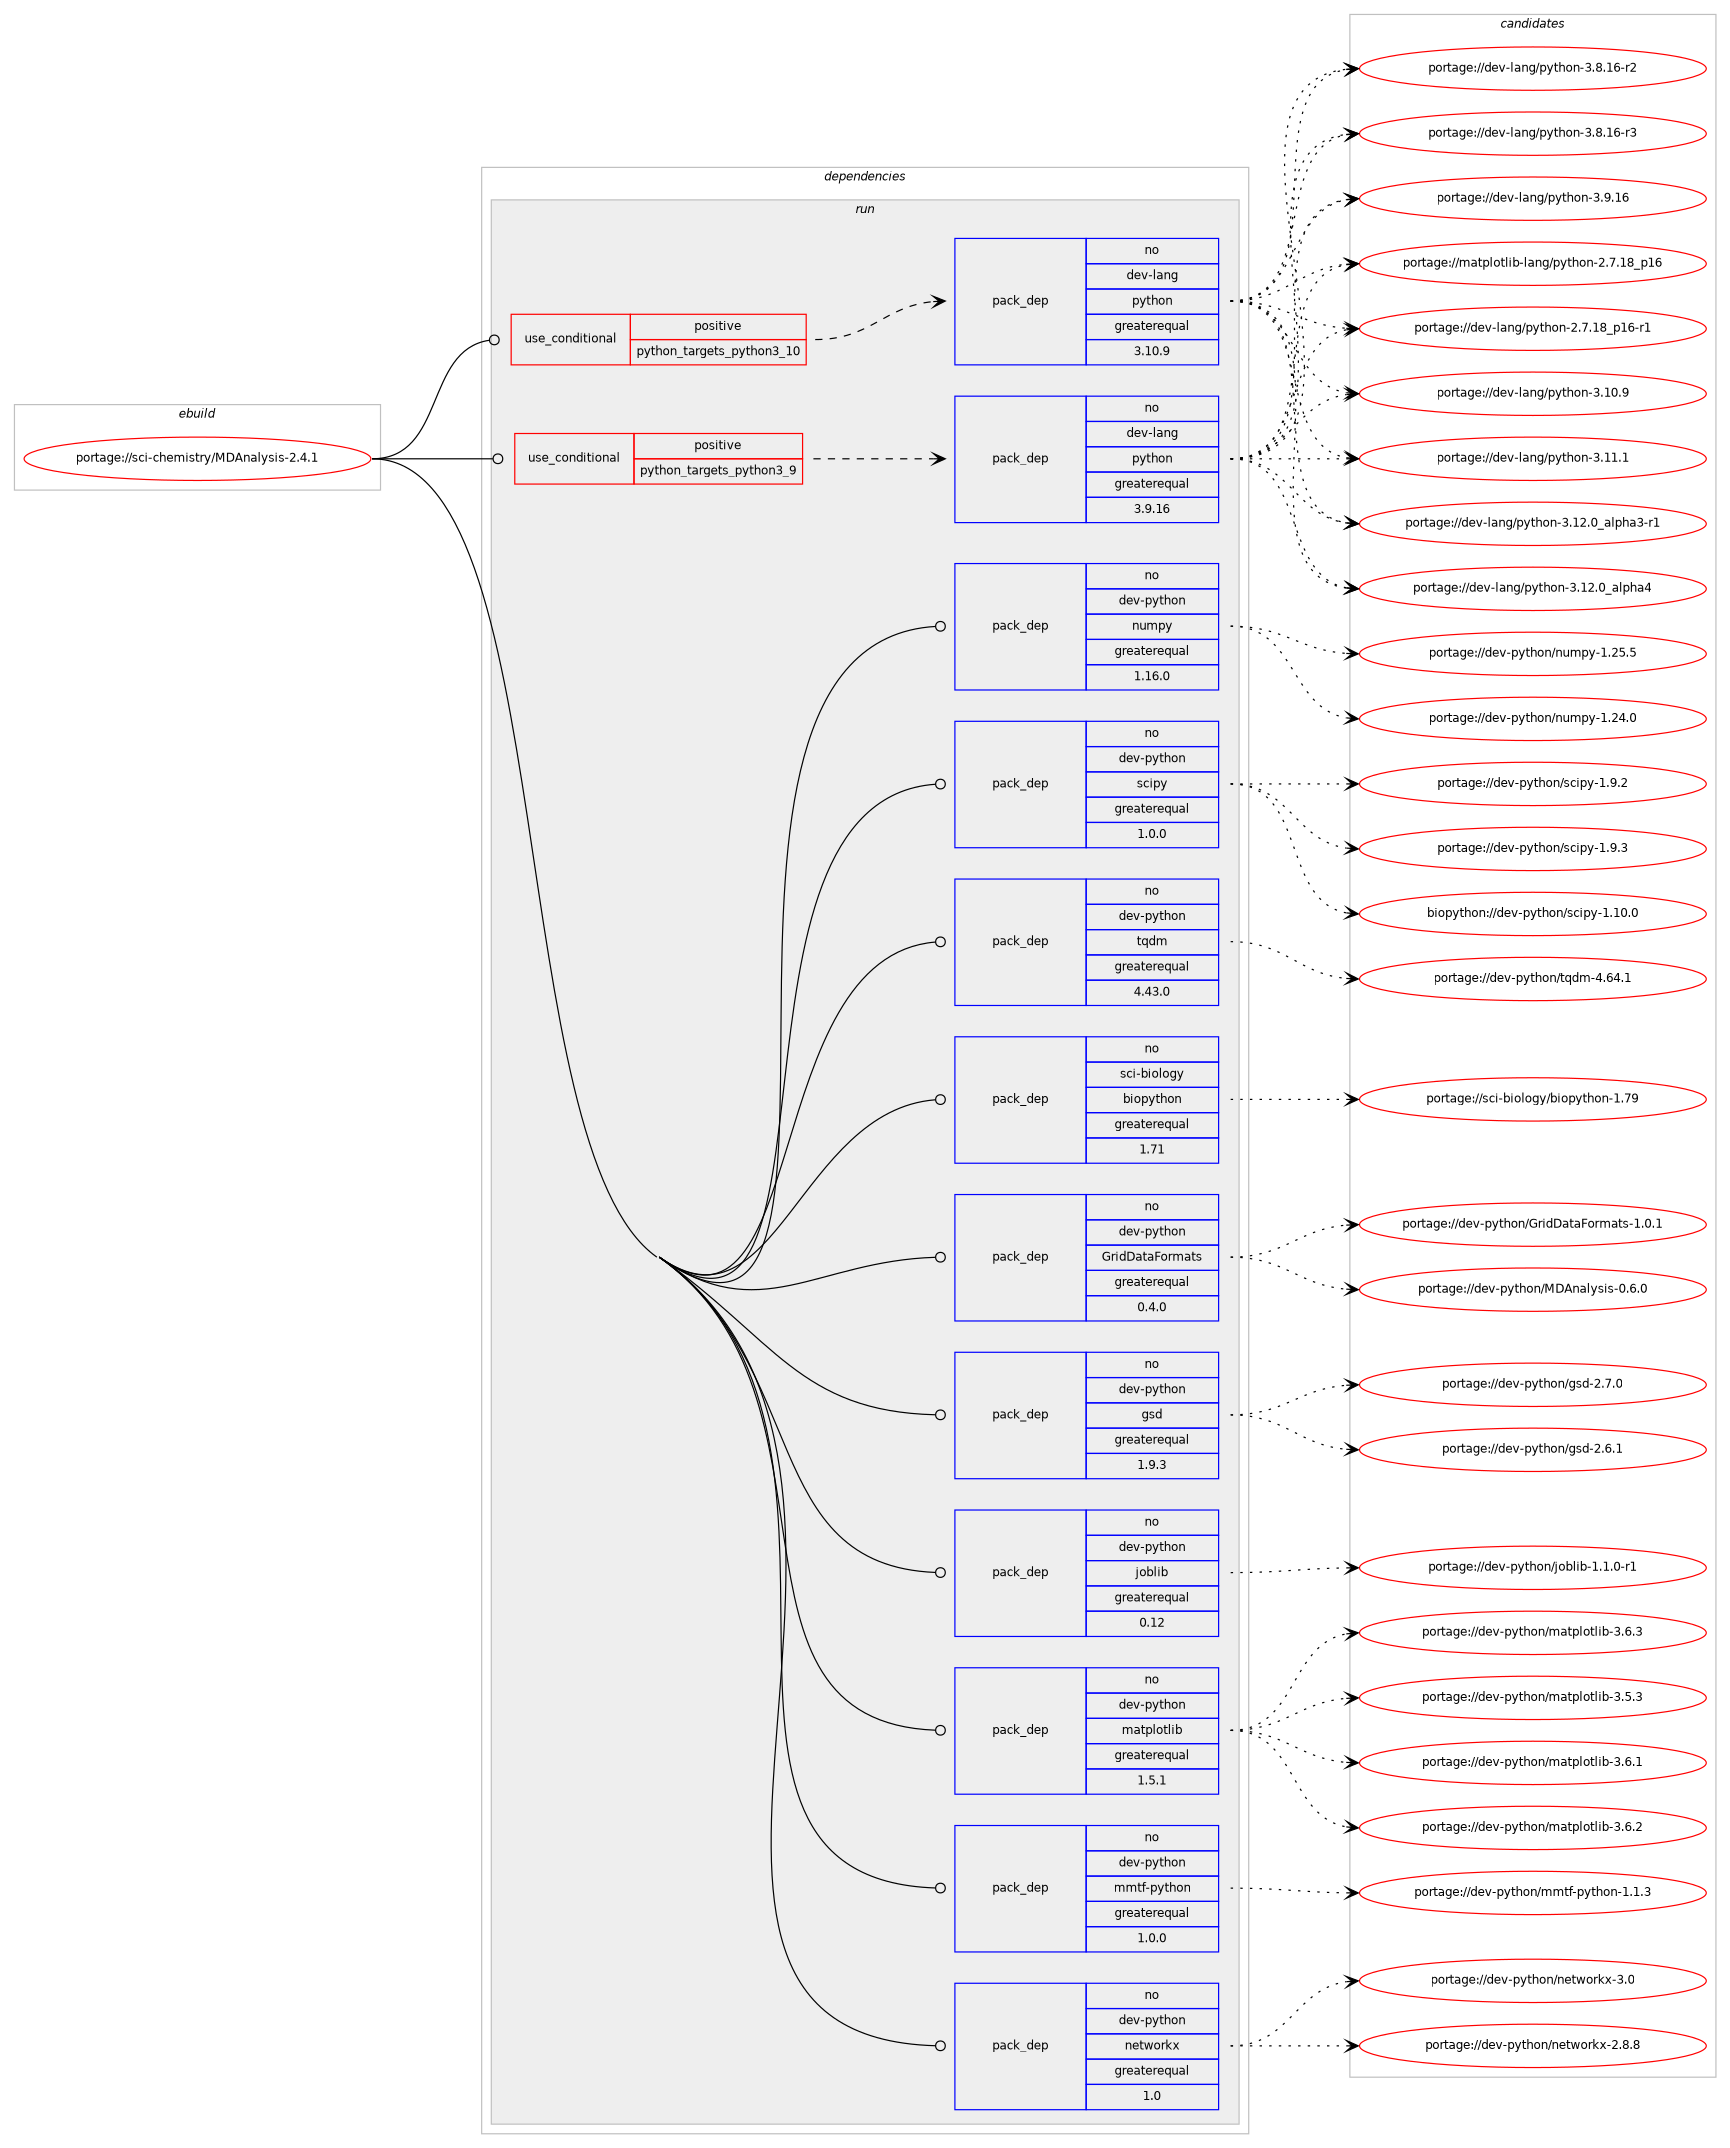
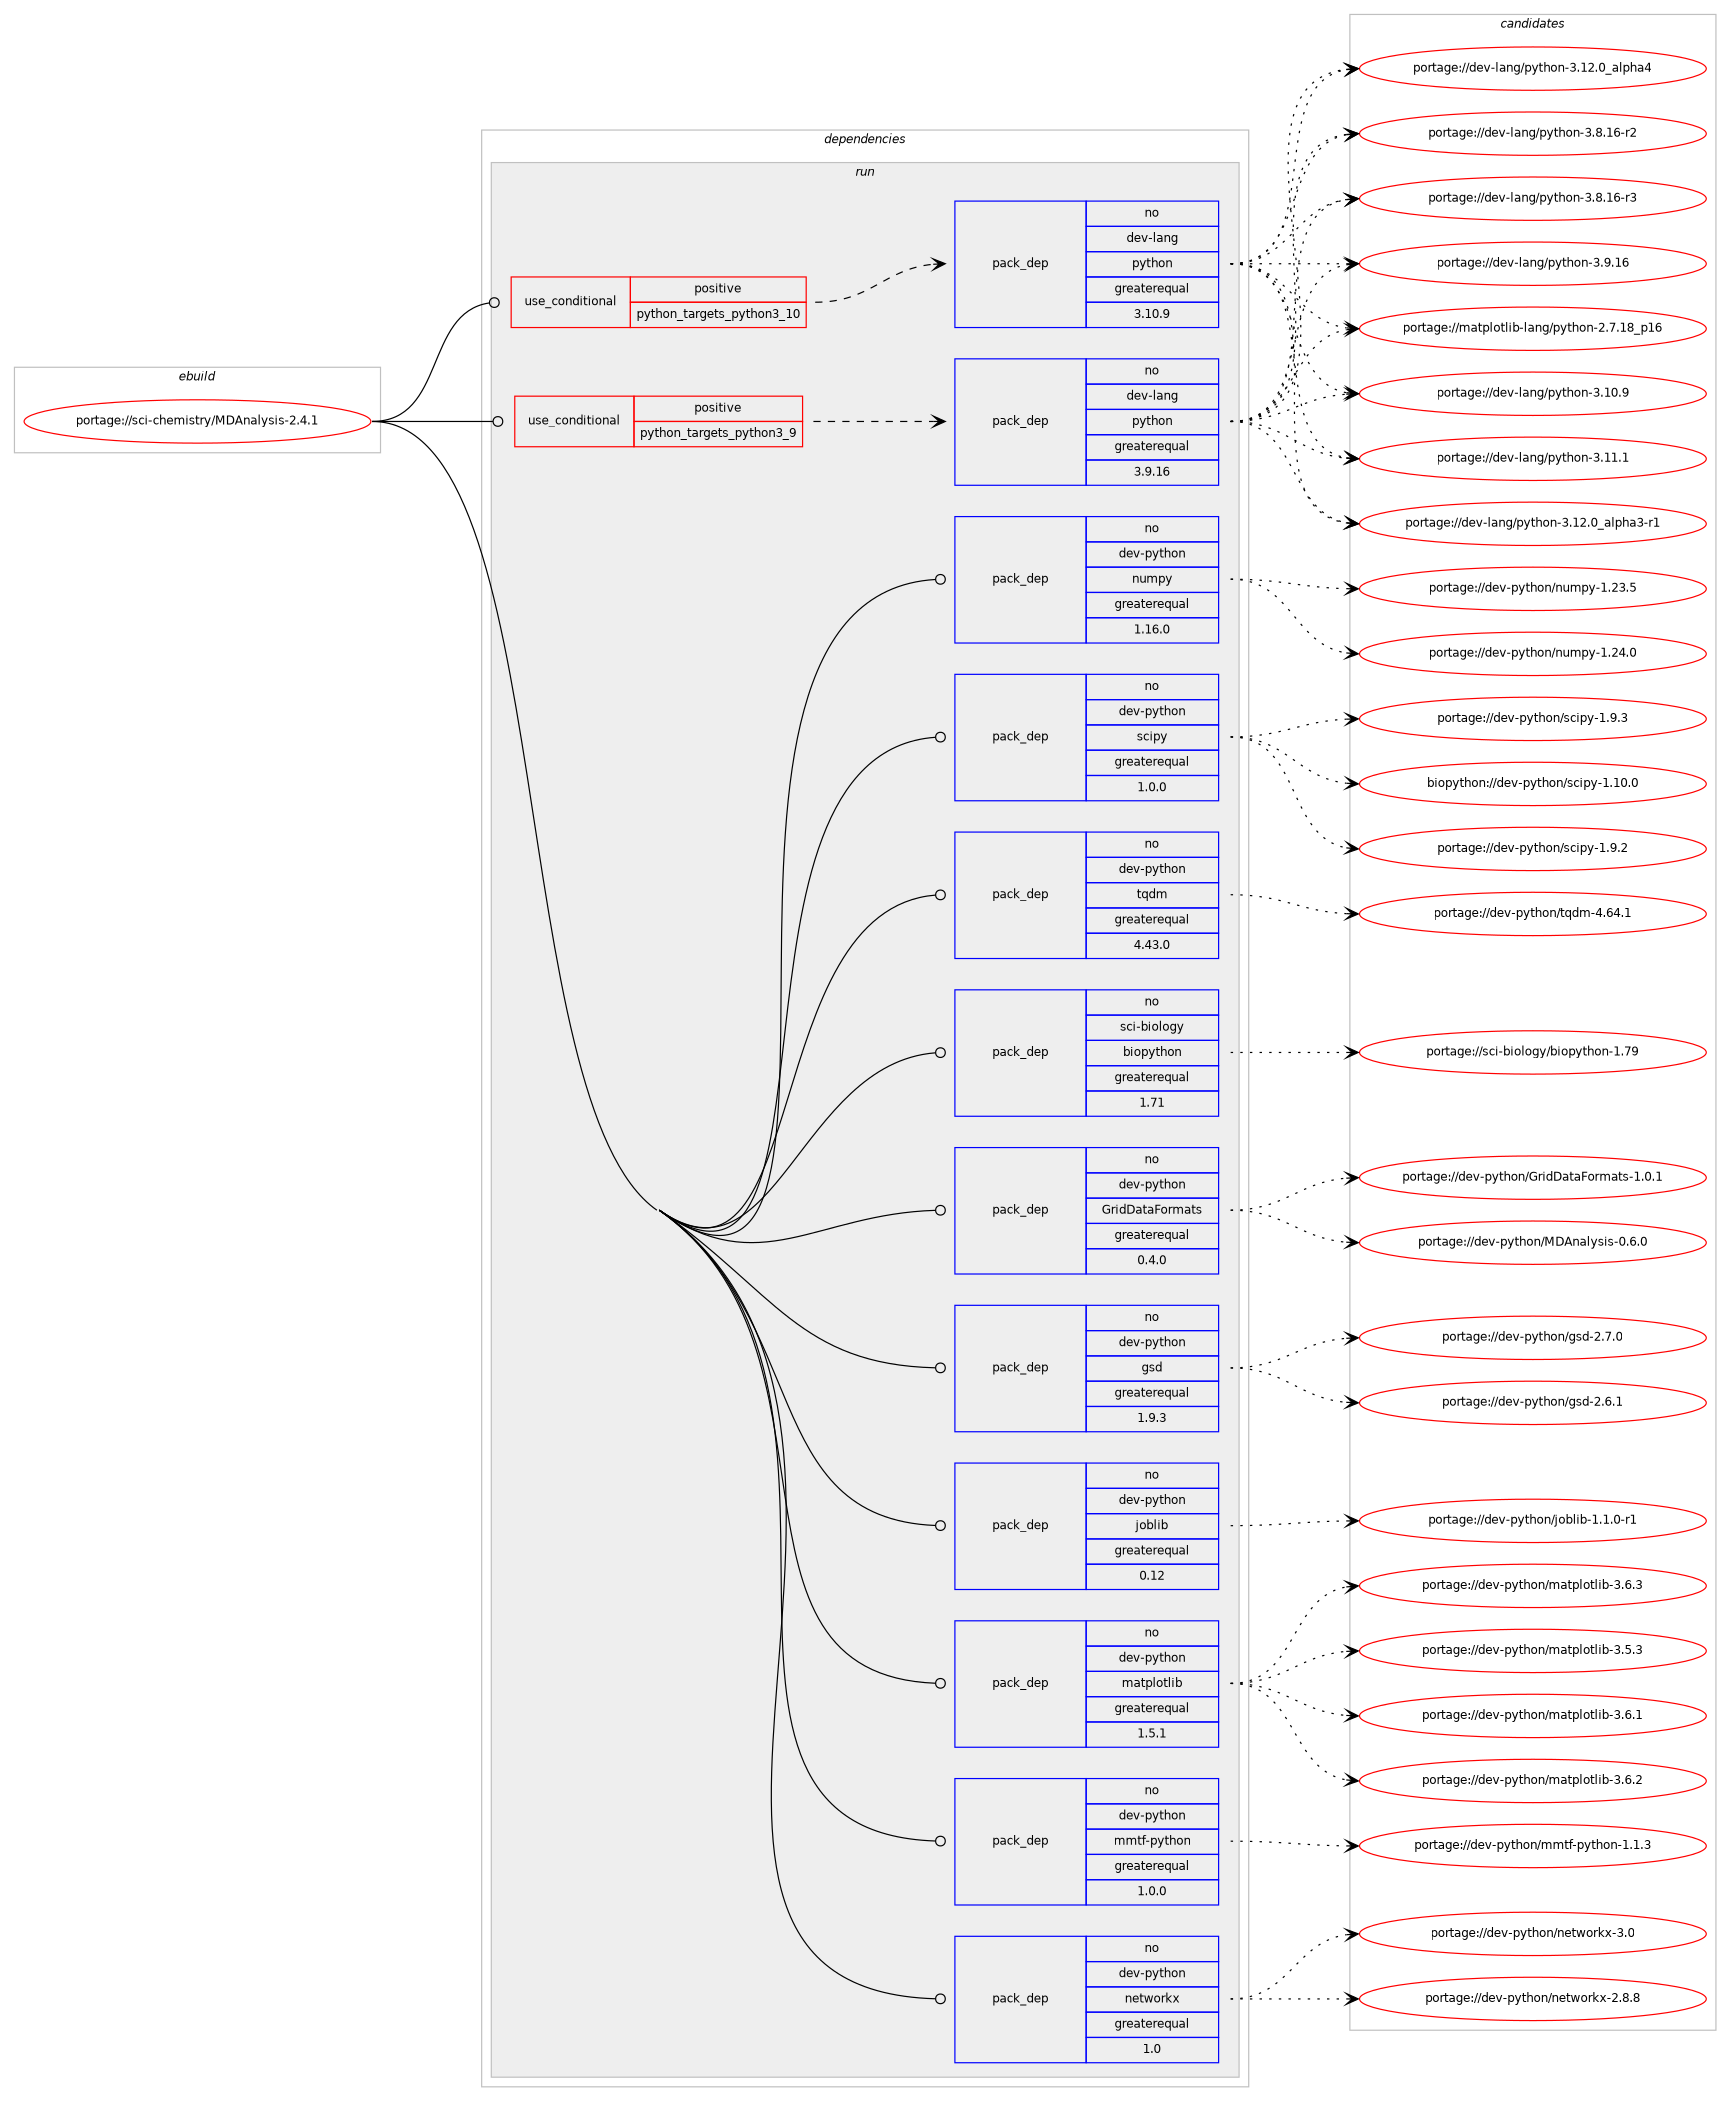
(1533, 329) -> none
(1533, 654) -> (1533, 589)
